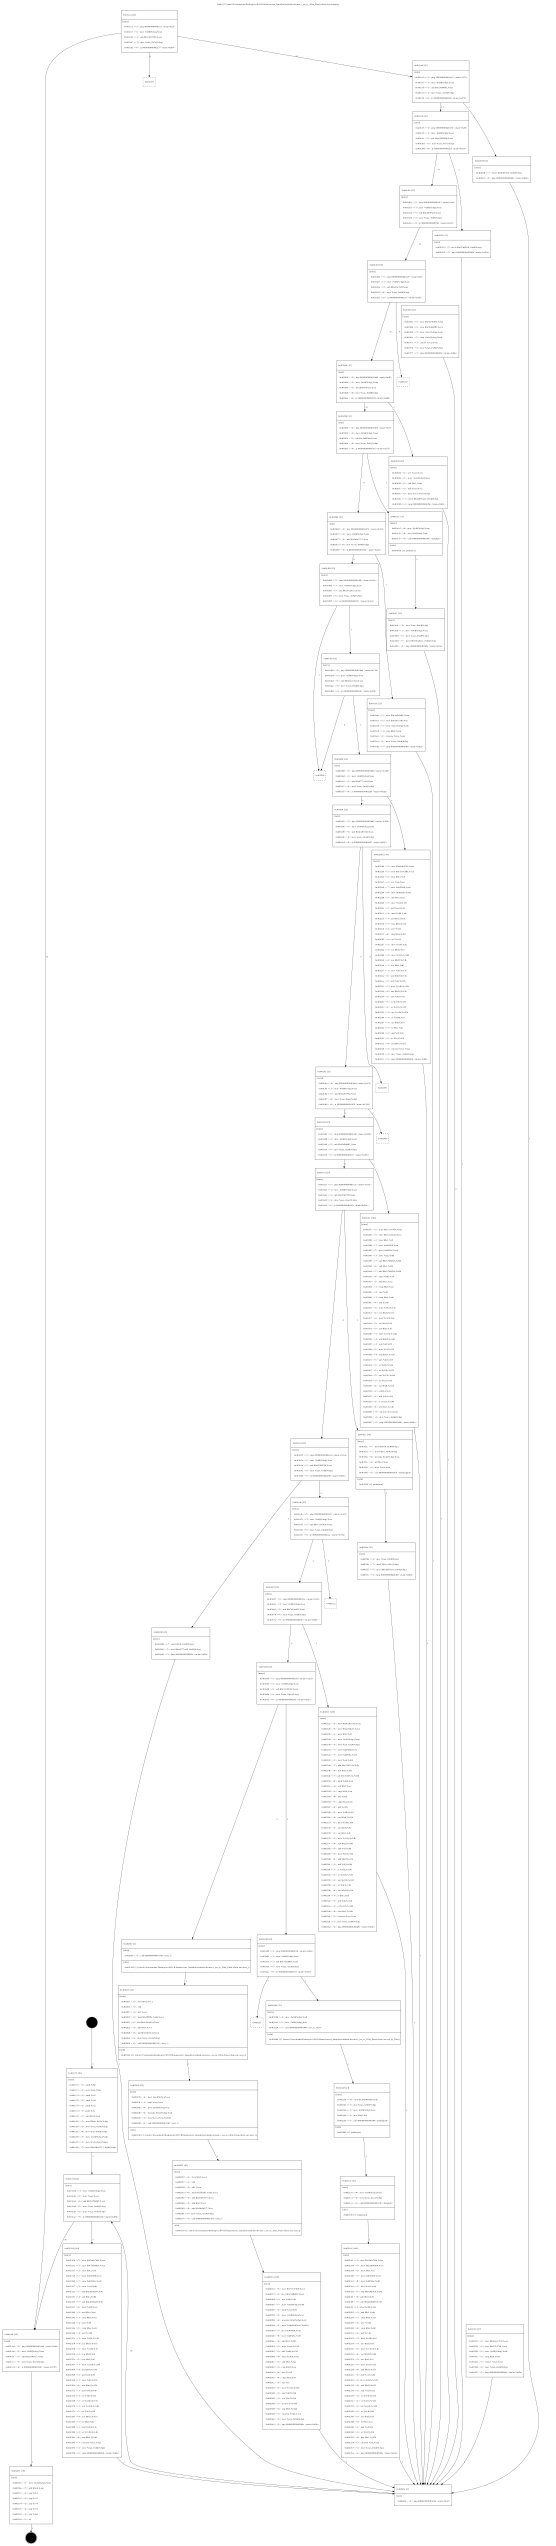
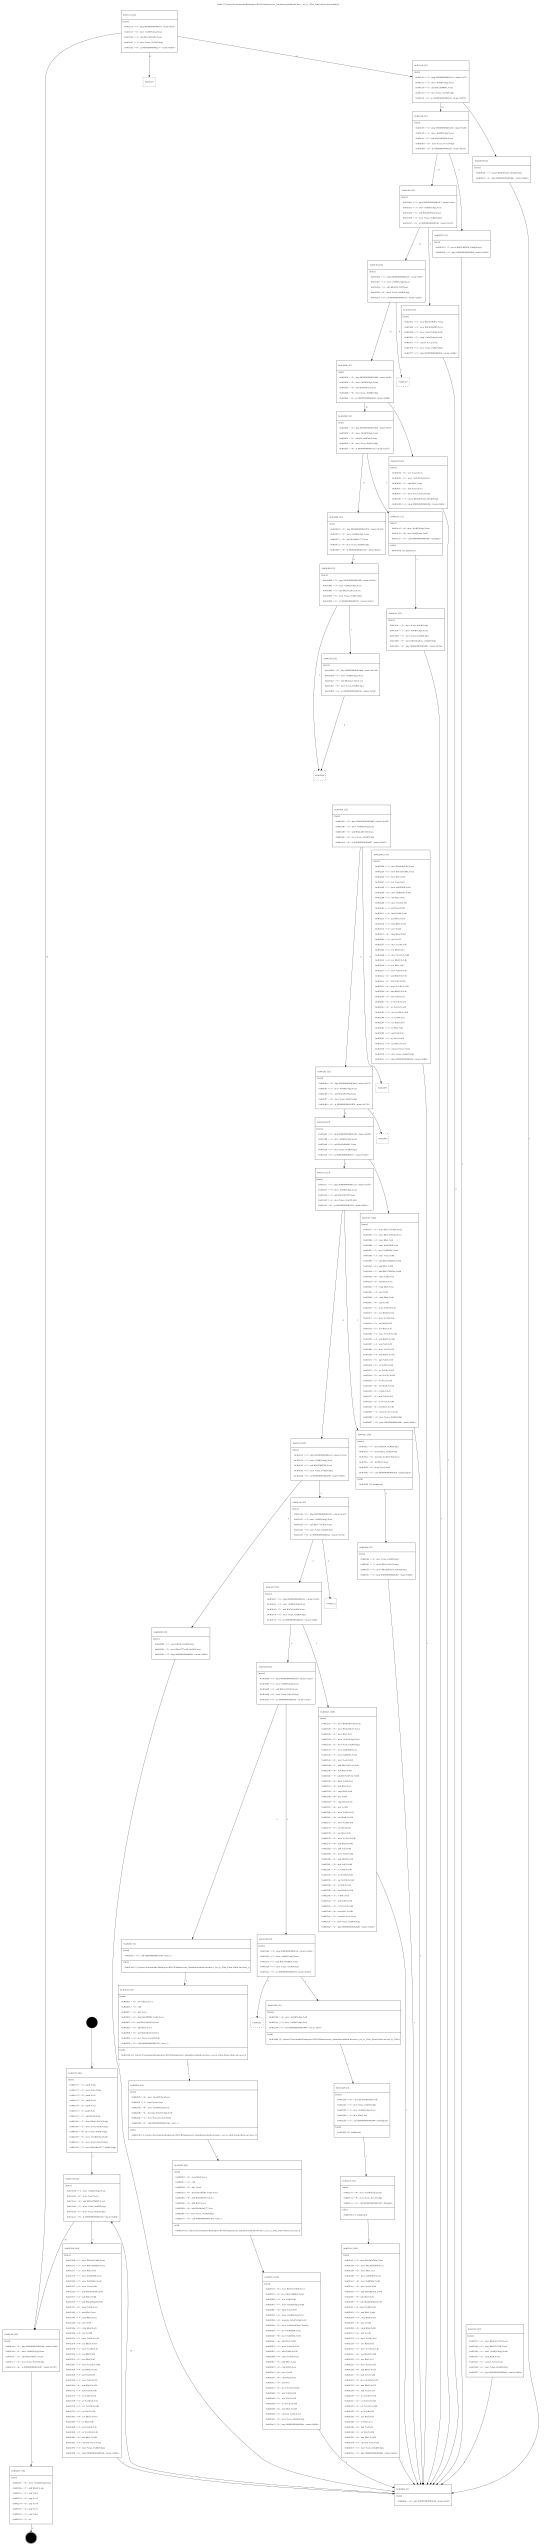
none -> (429, 266)
(396, 725) -> none
(362, 775) -> none
